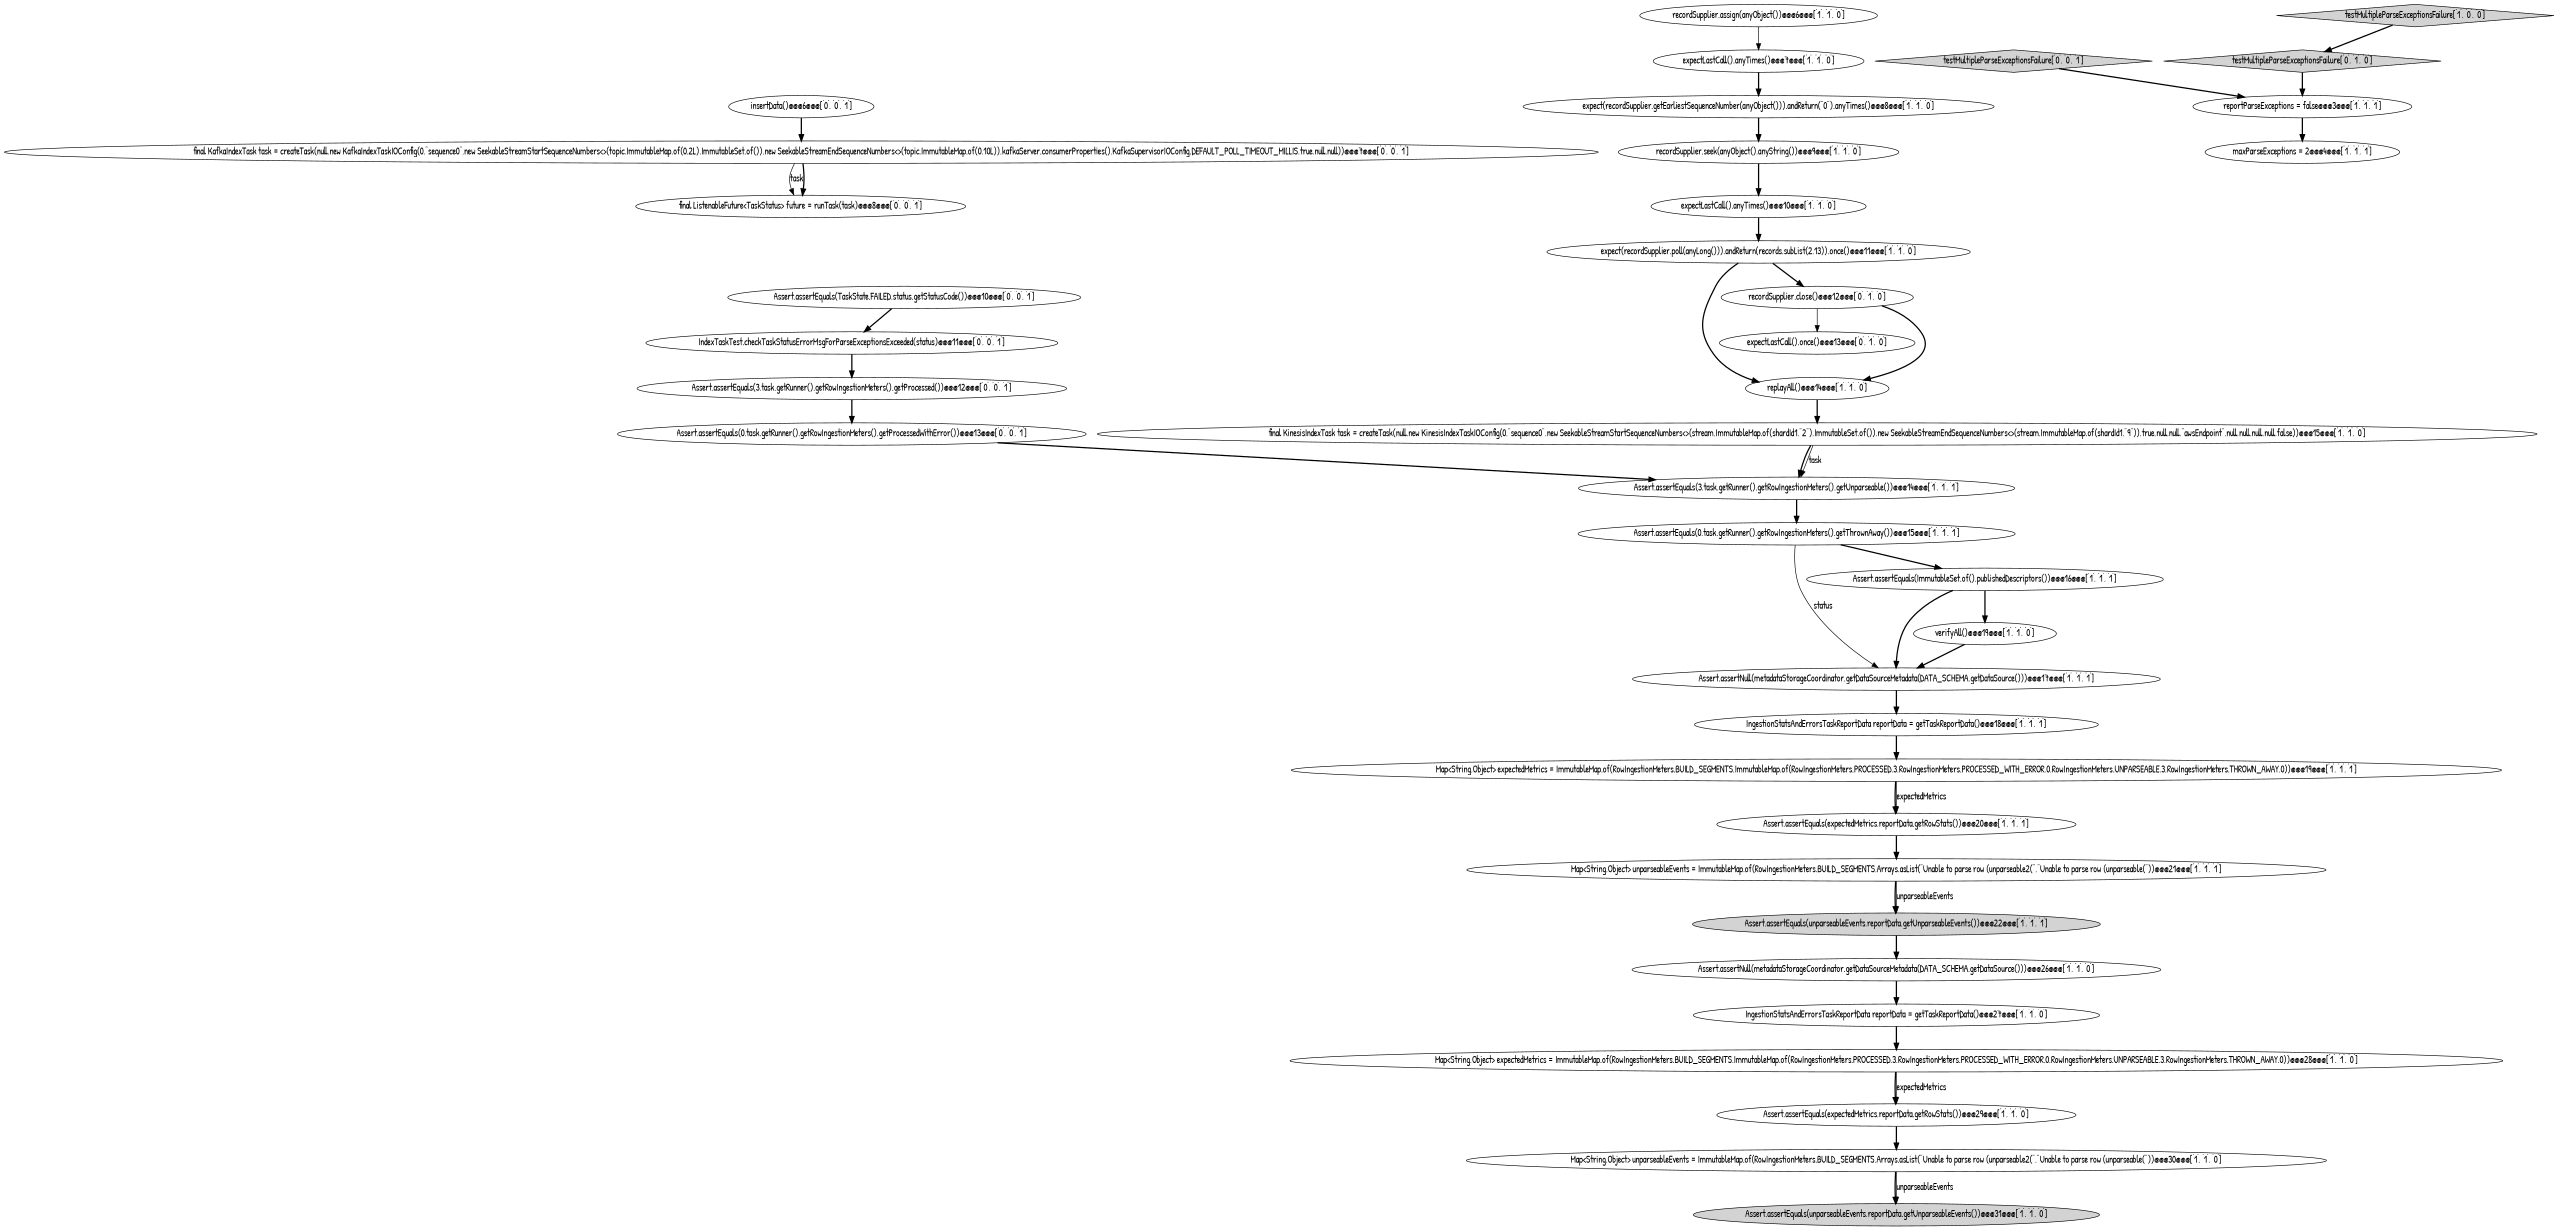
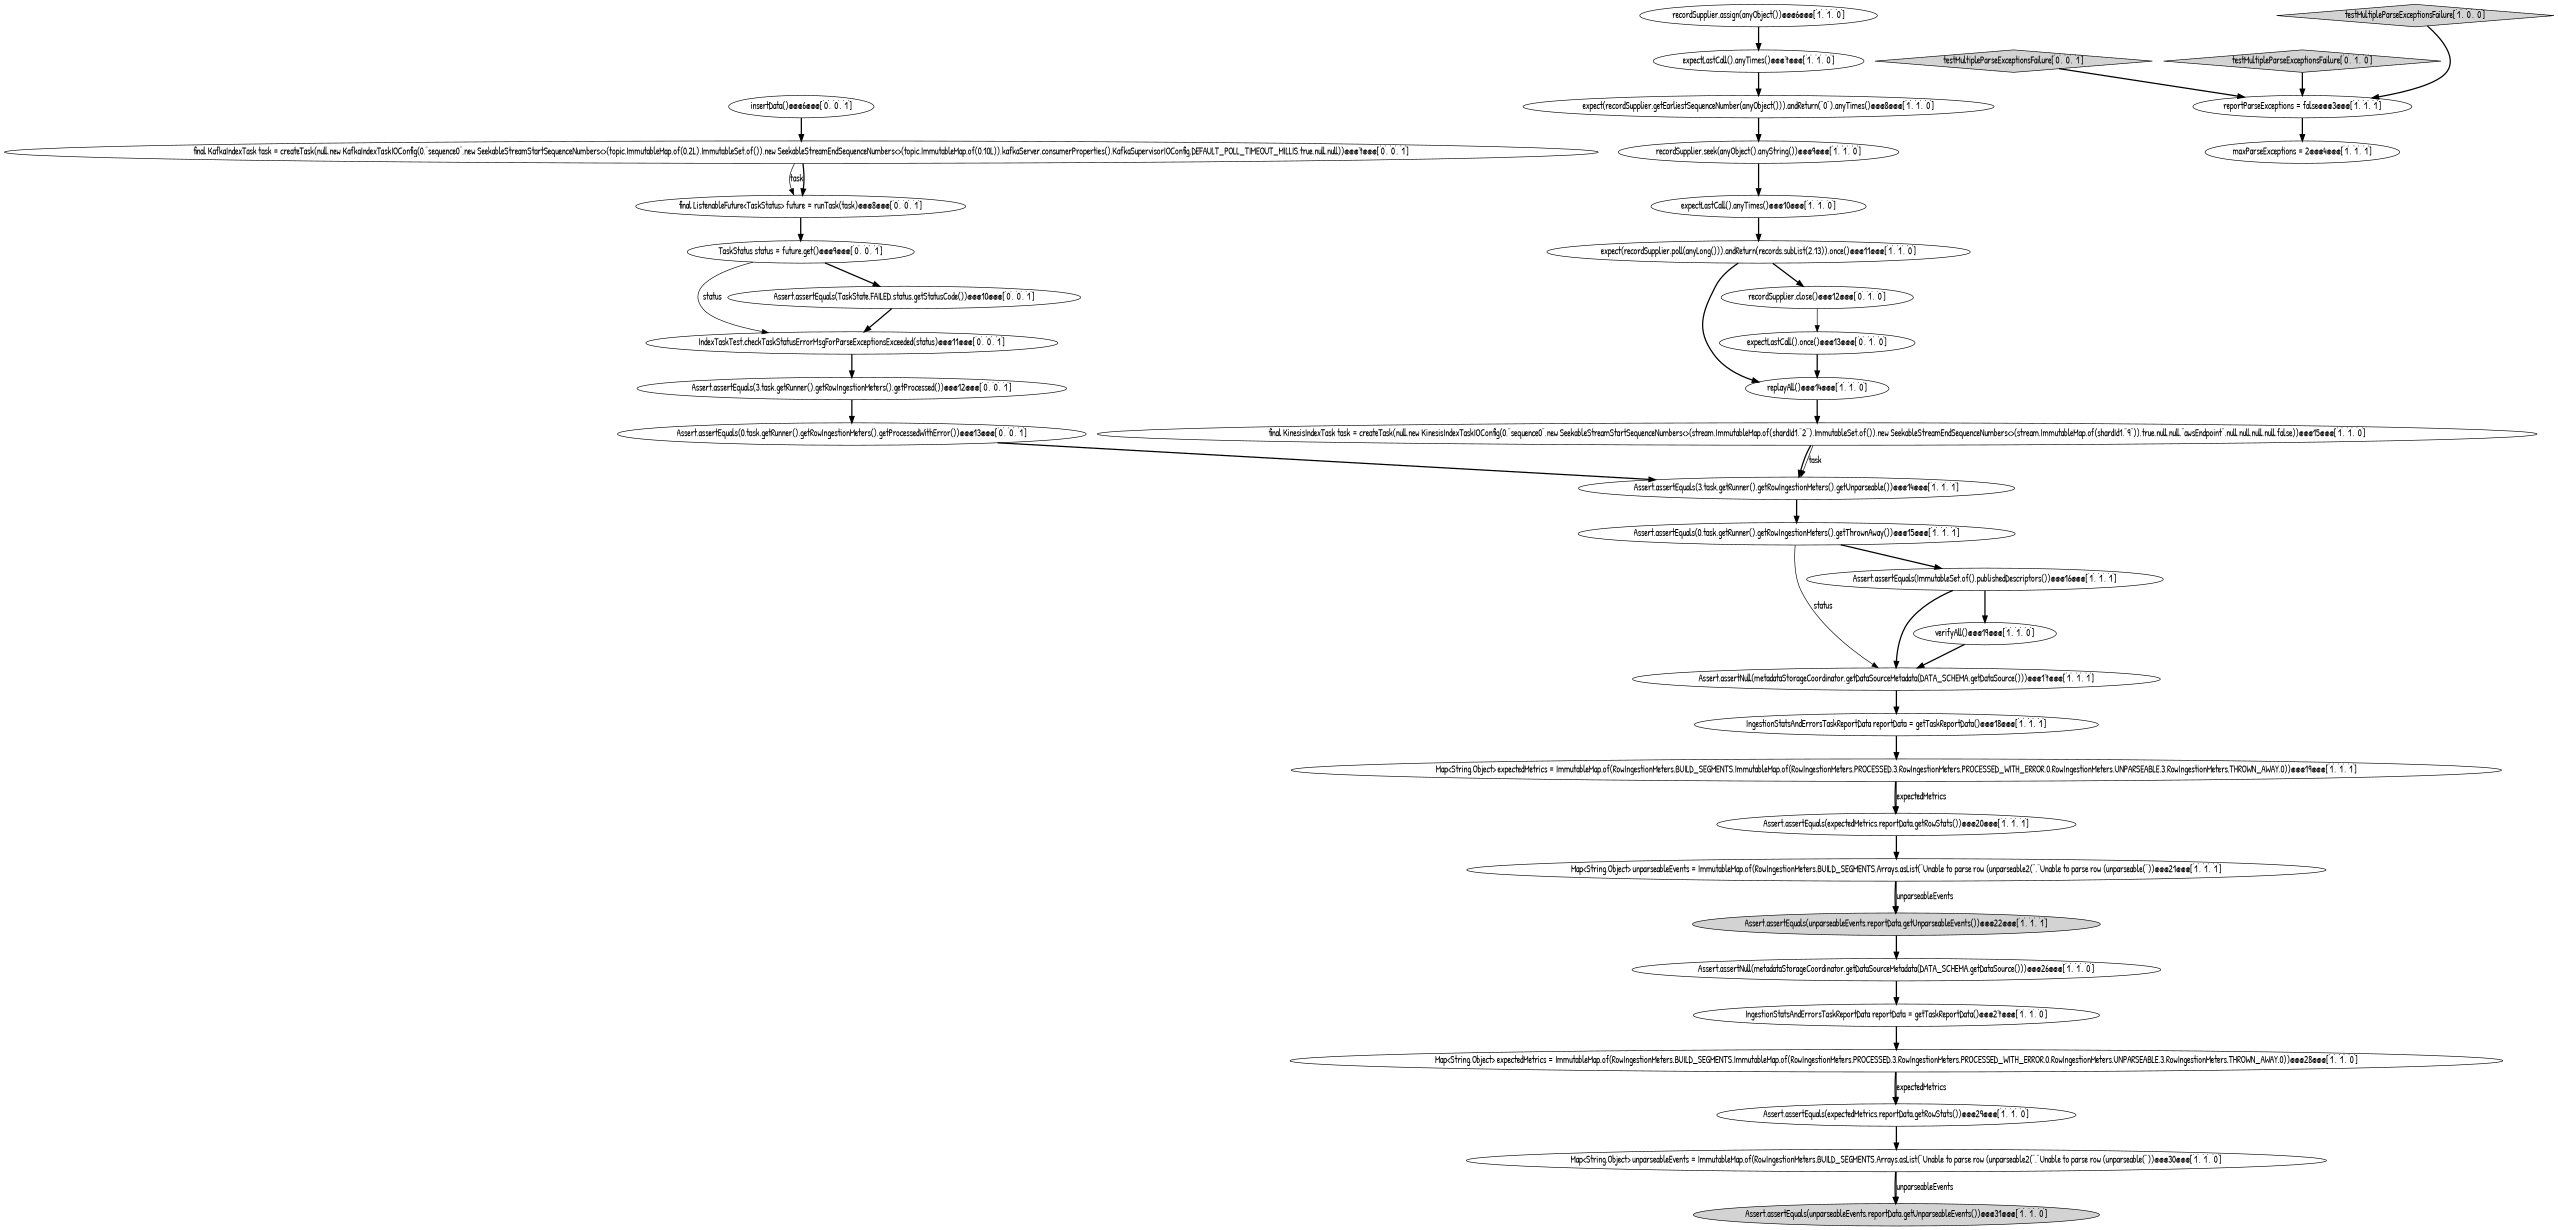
(1759, 35) -> (1759, 35)
(2362, 37) -> (2439, 78)
none -> (801, 252)
(1925, 348) -> (1817, 363)
